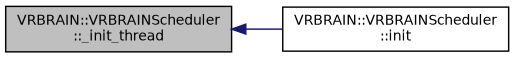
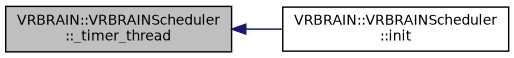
(119, 29) -> (119, 29)
